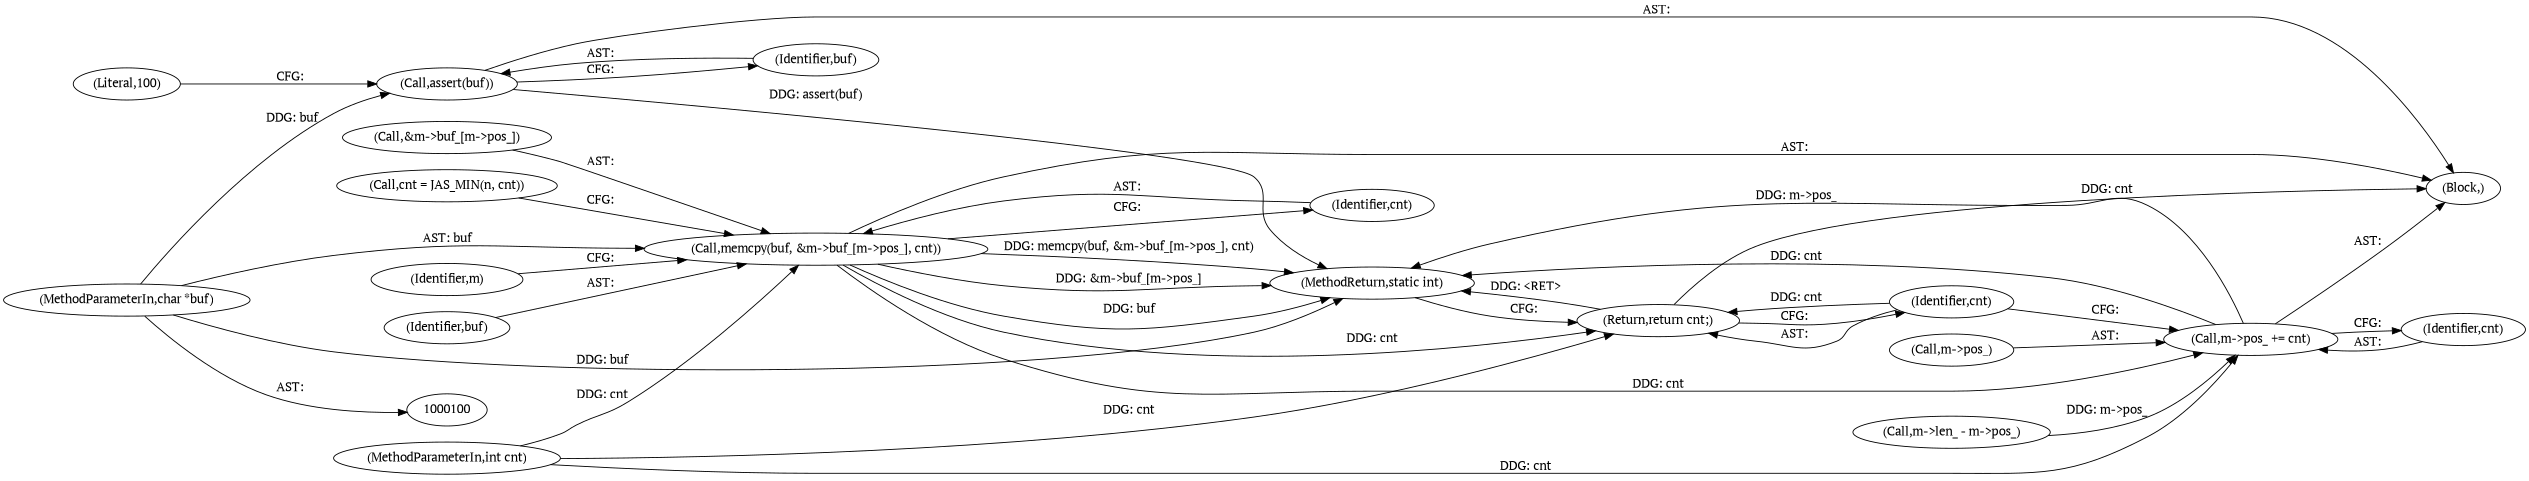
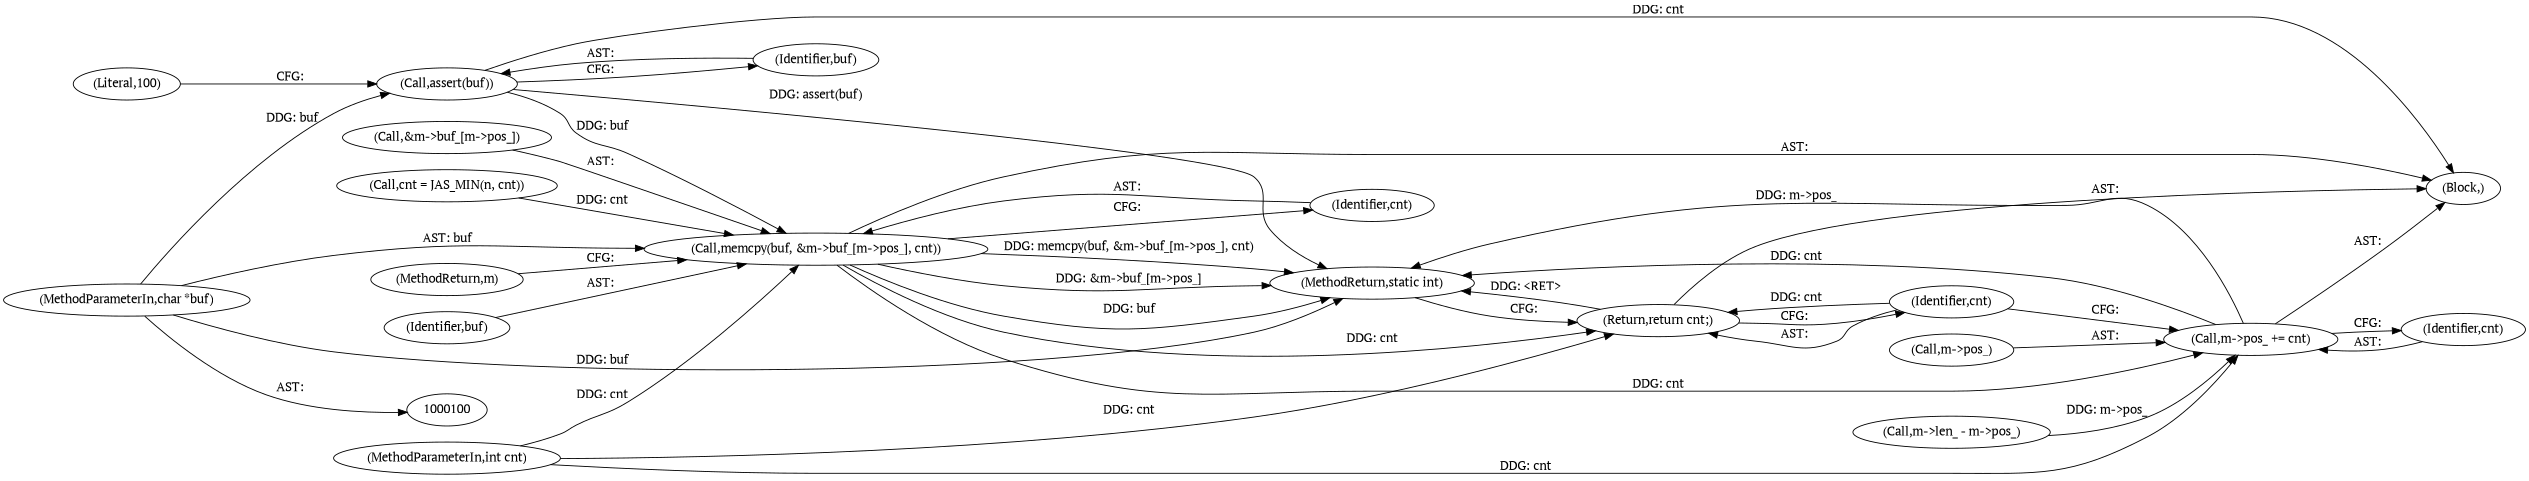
(1658, 10) -> (1658, 10)
none -> (641, 160)
(2107, 190) -> (2107, 190)
(602, 200) -> (602, 200)
(447, 280) -> (447, 280)
